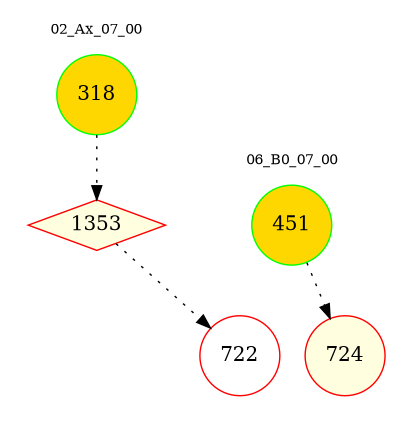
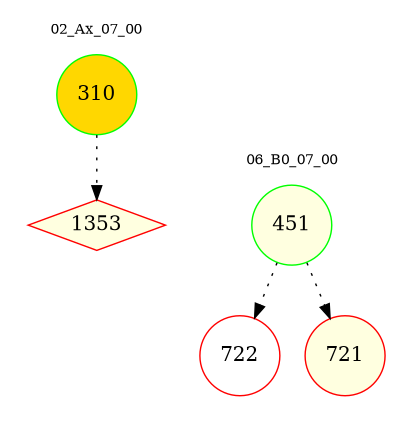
(97, 95) -> (97, 95)
(292, 225) -> (292, 225)
(158, 281) -> (268, 284)
(345, 356) -> (345, 356)
